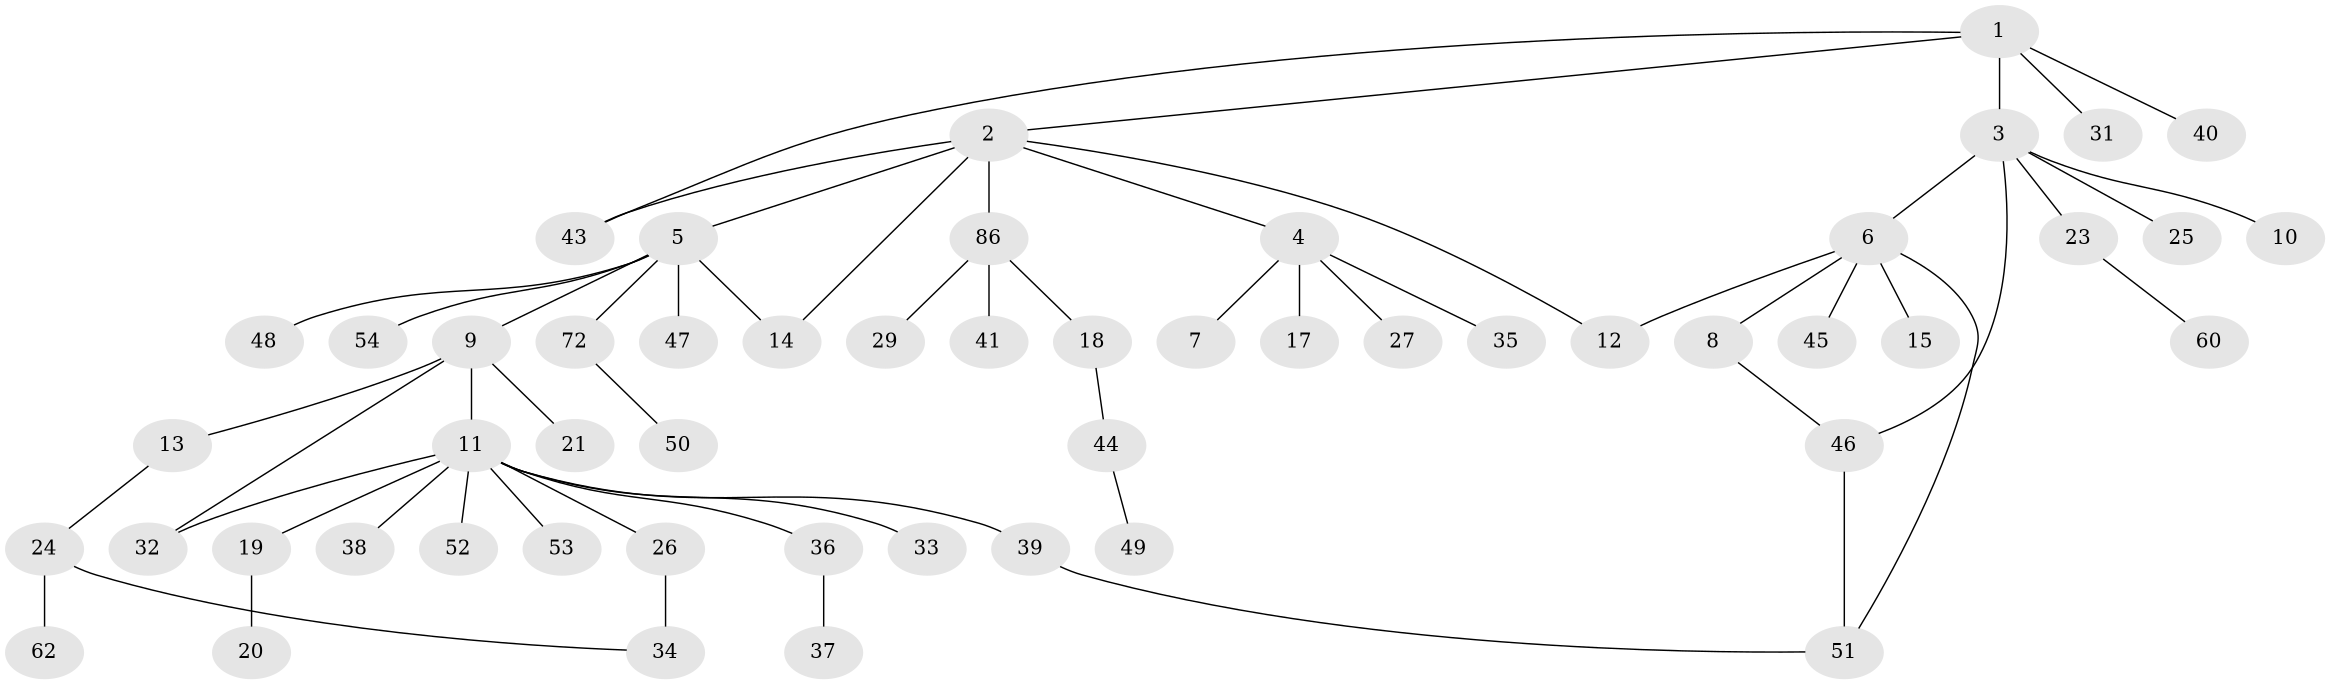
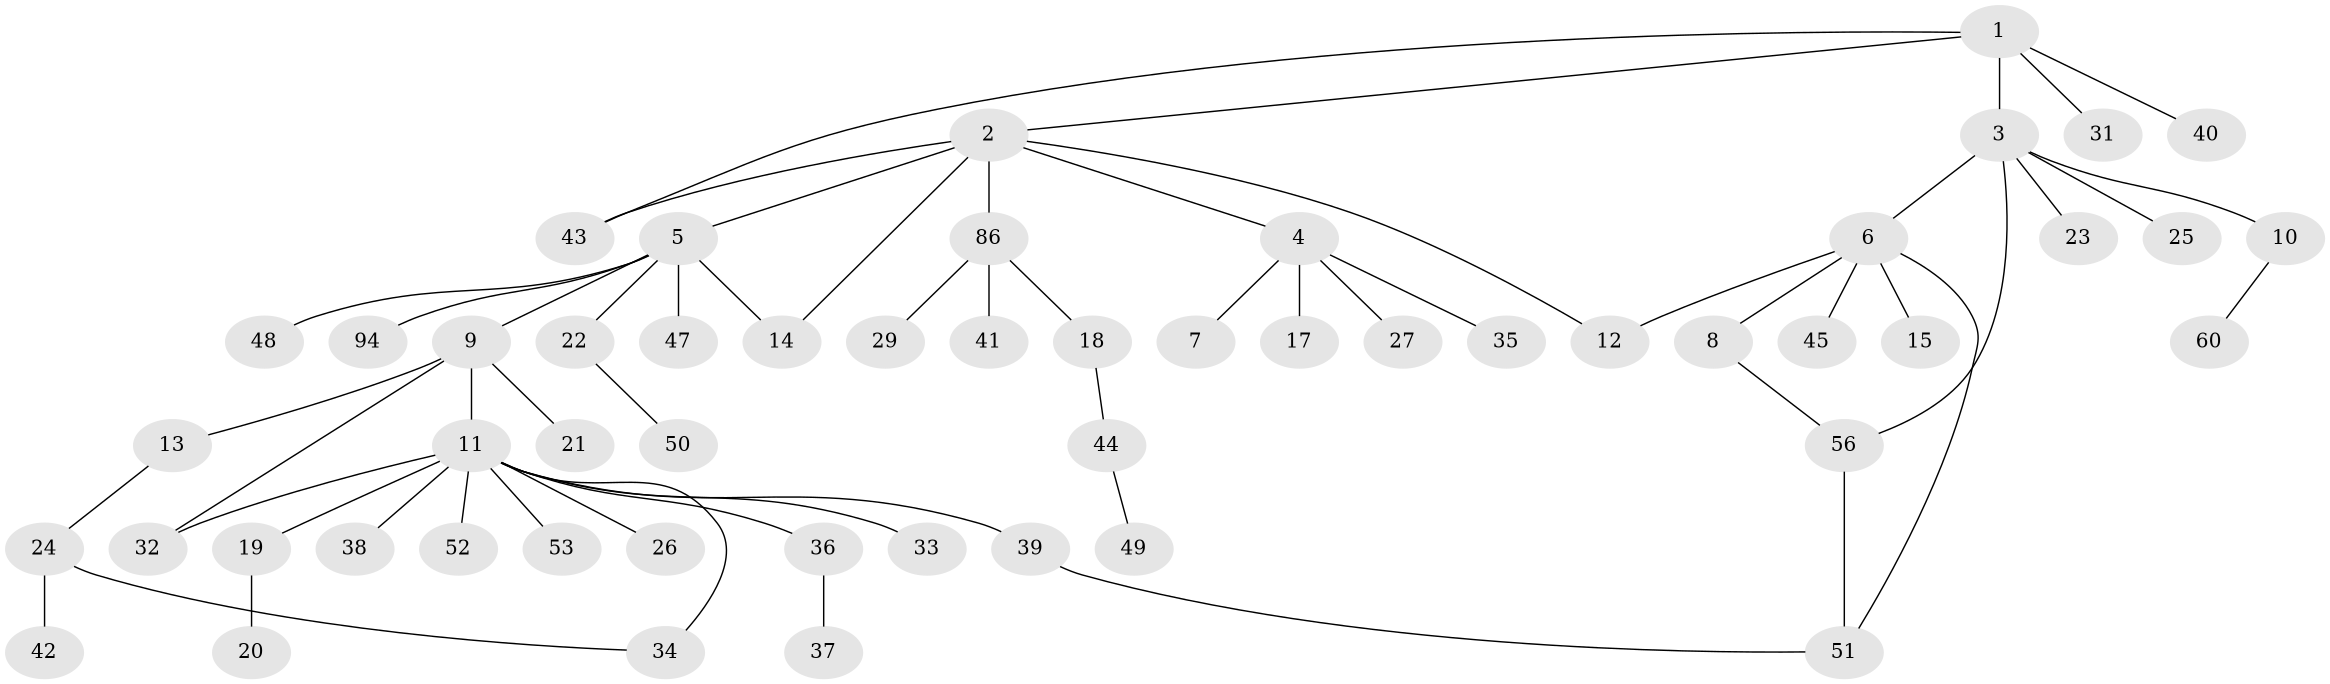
(2144, 290) -> (2247, 290)
(368, 342) -> (368, 342)
(575, 342) -> (575, 342)
(1844, 446) -> (1844, 446)
(666, 601) -> (666, 487)
(45, 653) -> (45, 653)
